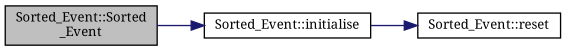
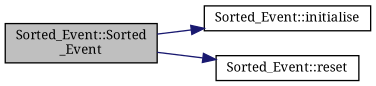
(388, 26) -> (180, 55)
